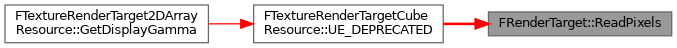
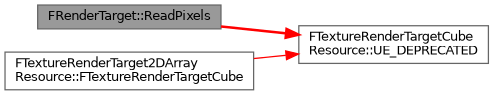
(107, 24) -> (129, 71)
(460, 24) -> (254, 30)
